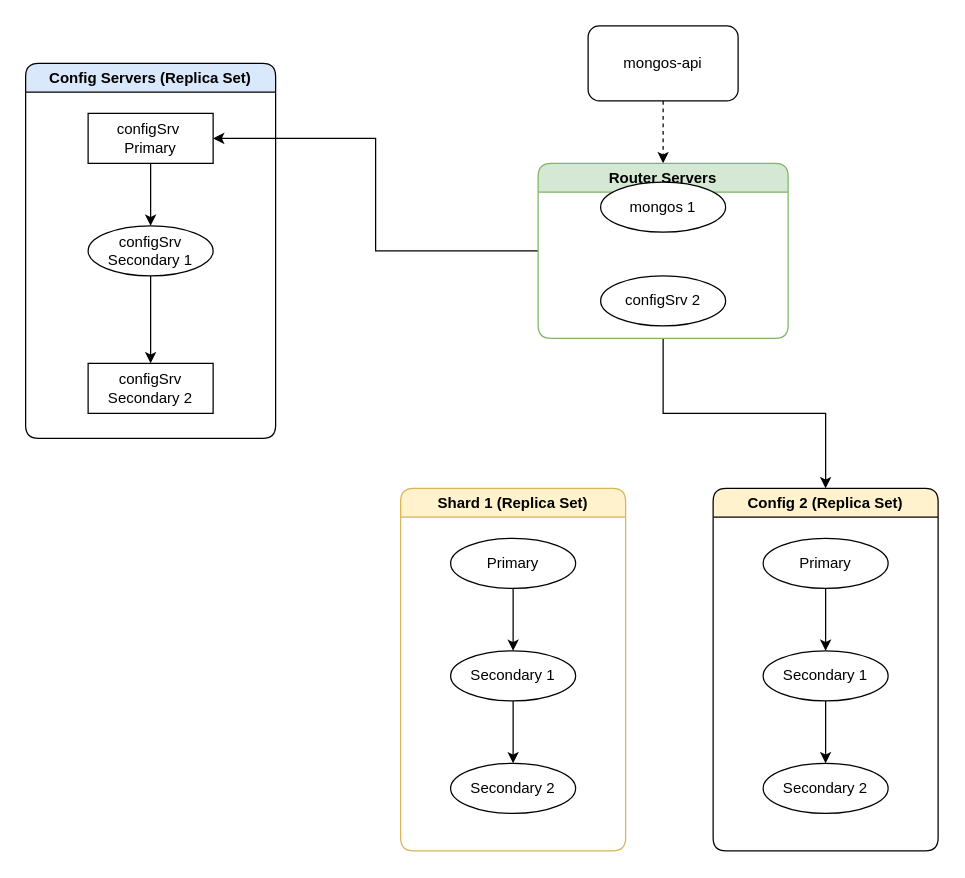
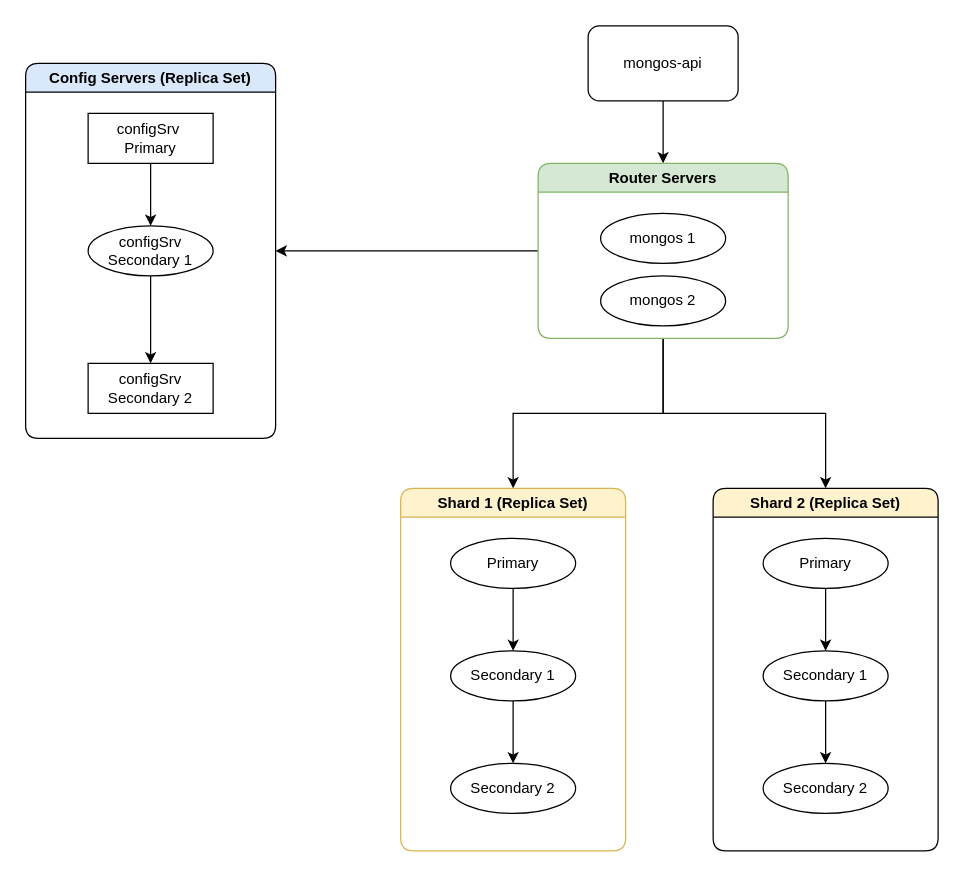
(663, 128) -> (663, 128)
(356, 138) -> (331, 251)
(663, 207) -> (663, 238)
(663, 301) -> (663, 301)
none -> (554, 413)
(826, 503) -> (826, 503)
